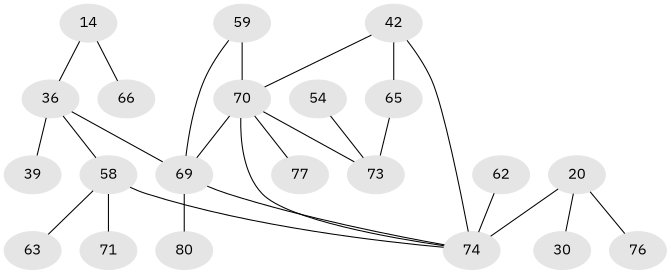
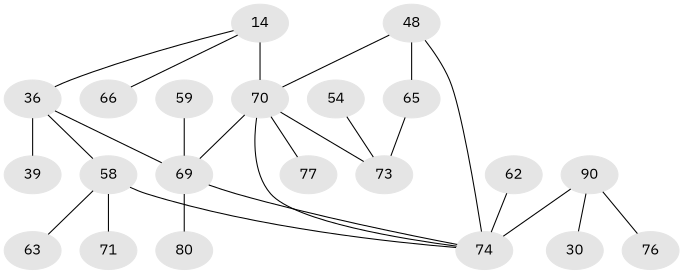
(394, 23) -> (412, 23)
(242, 61) -> (260, 61)
(577, 175) -> (590, 175)
